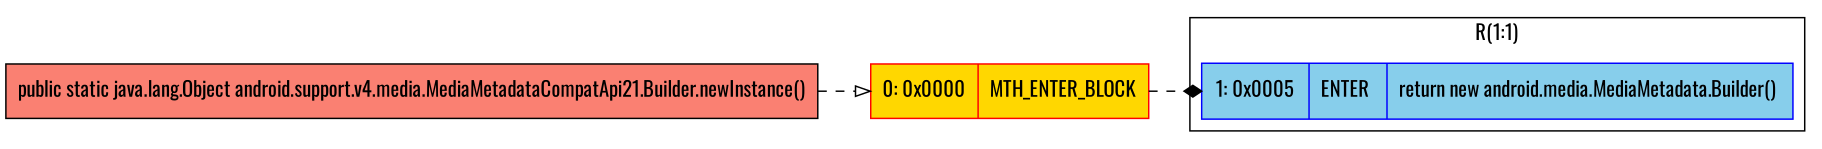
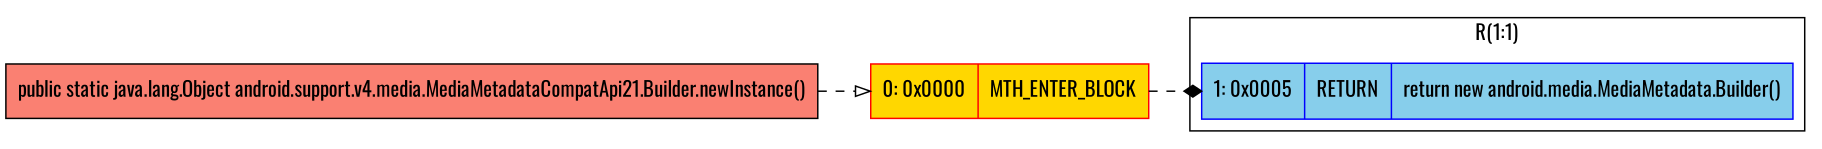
(1346, 90) -> (1348, 90)
